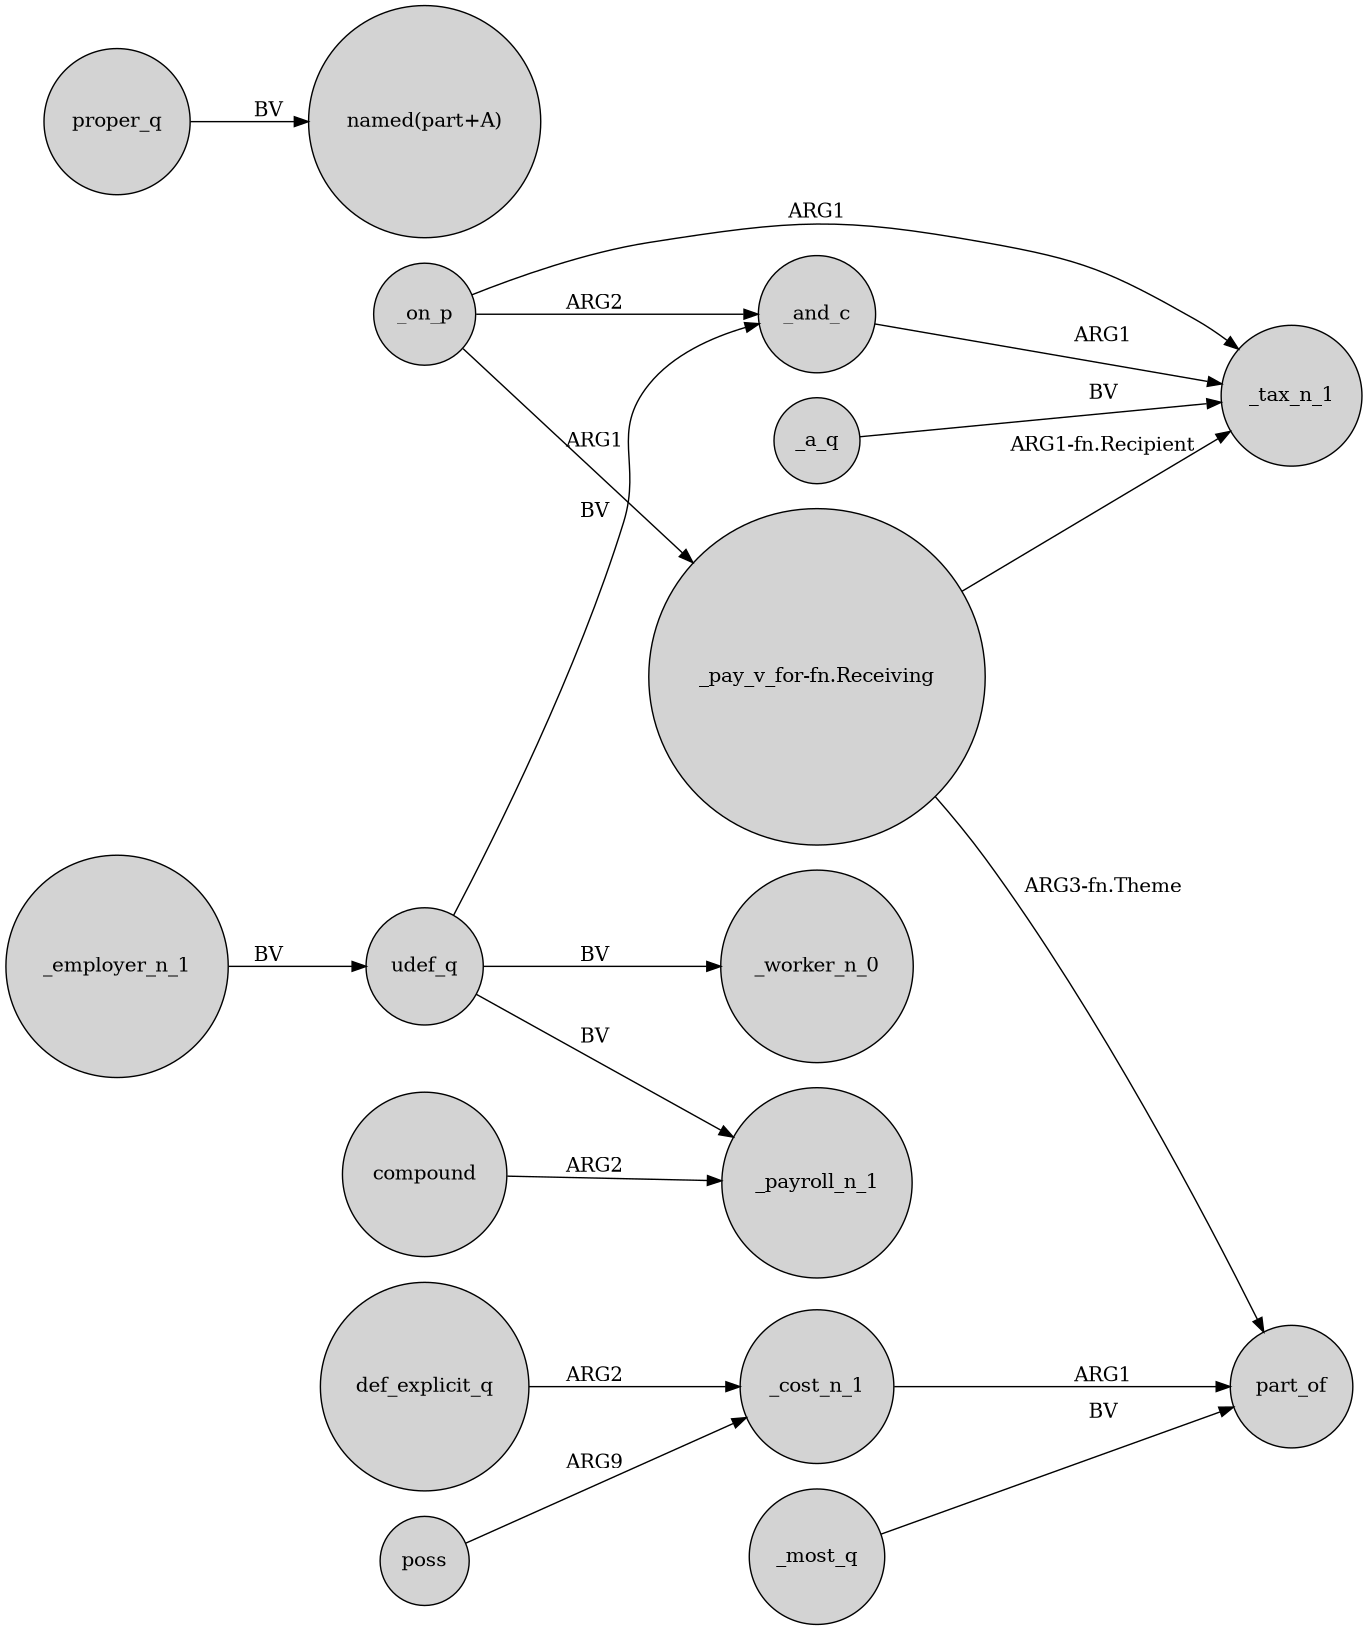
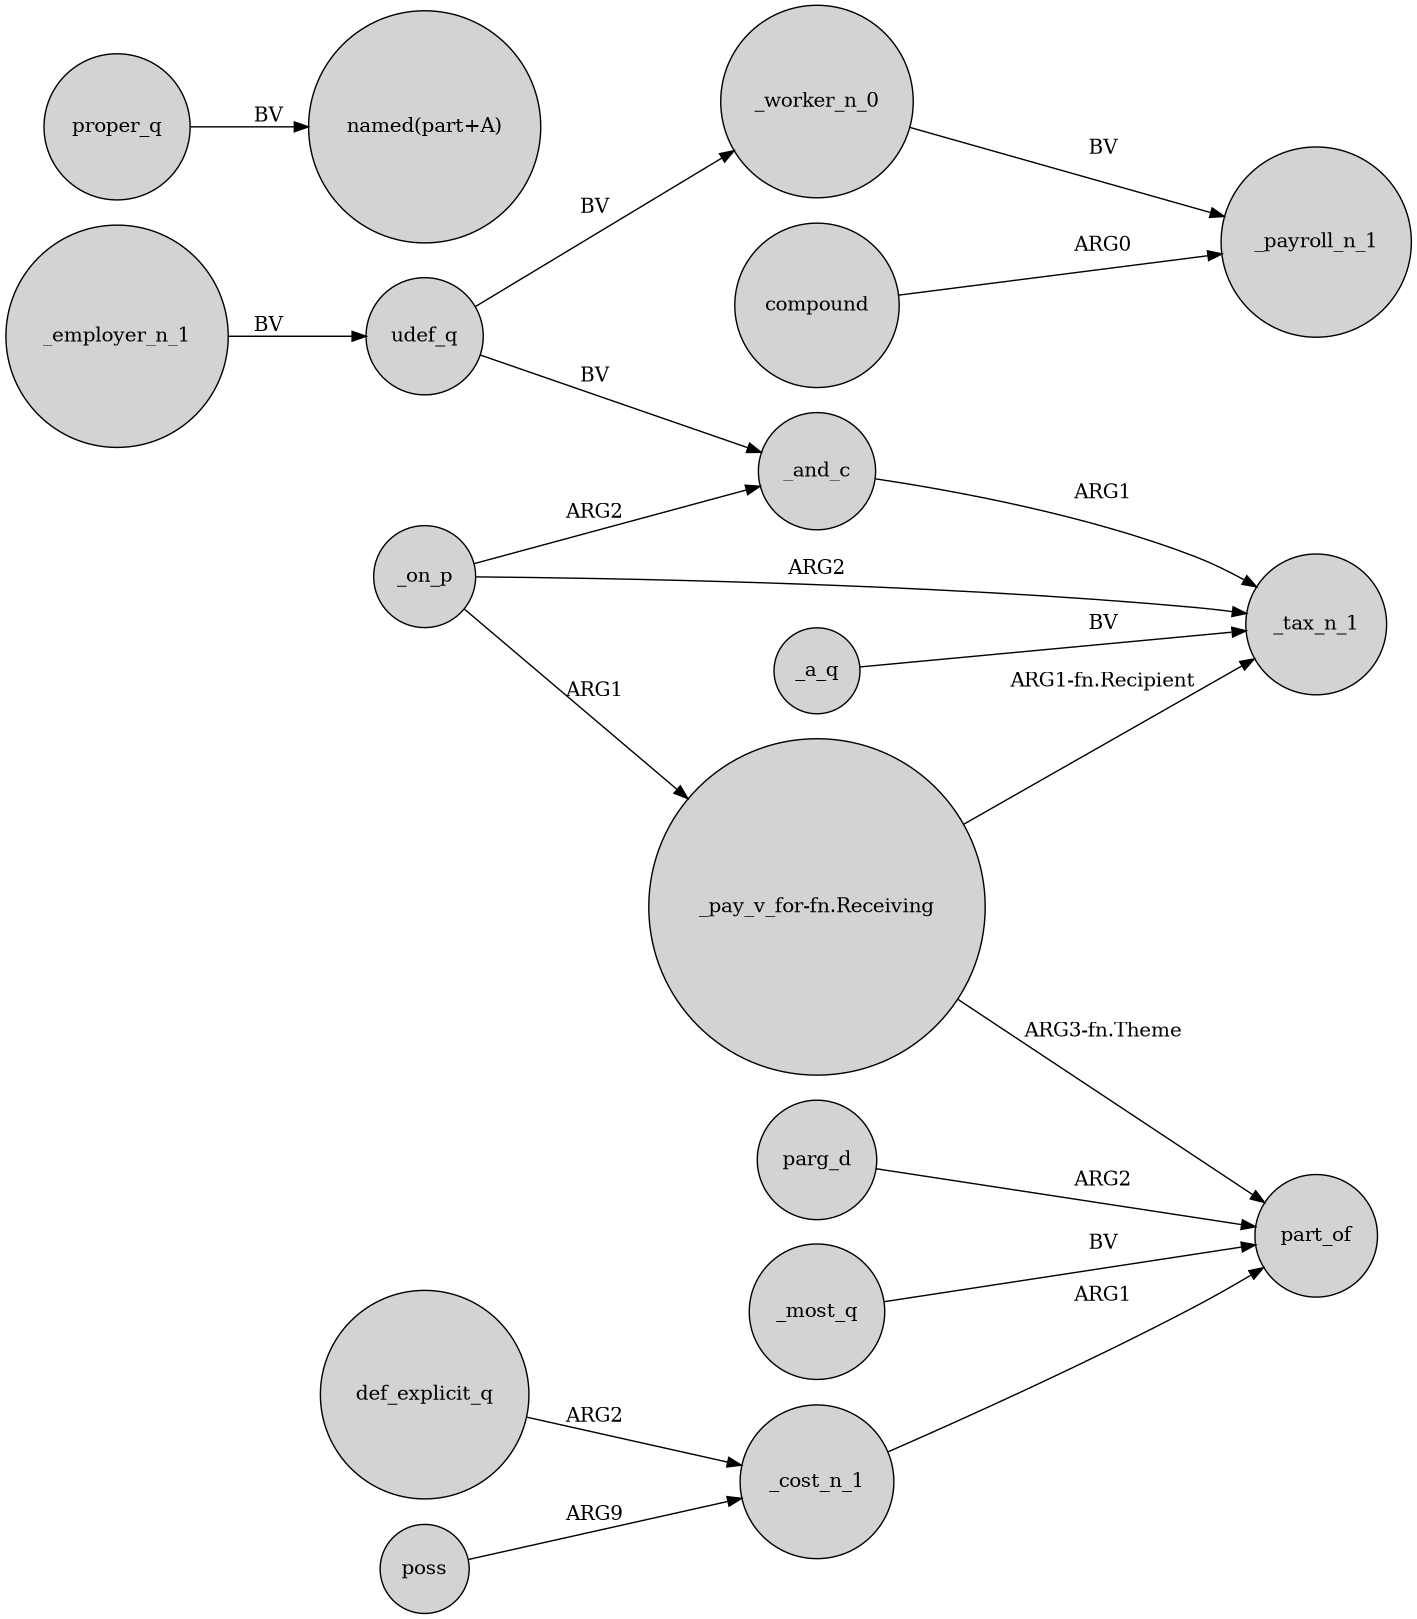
(817, 212) -> (817, 569)
(598, 1062) -> (1060, 170)
none -> (817, 1160)
(595, 1167) -> (1103, 246)
